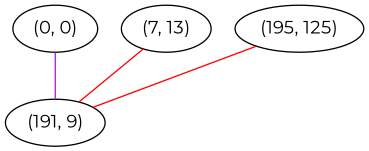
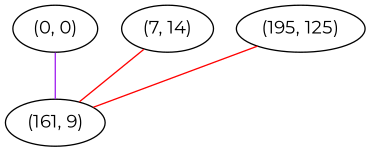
(166, 29) -> (168, 29)
(55, 123) -> (55, 123)
